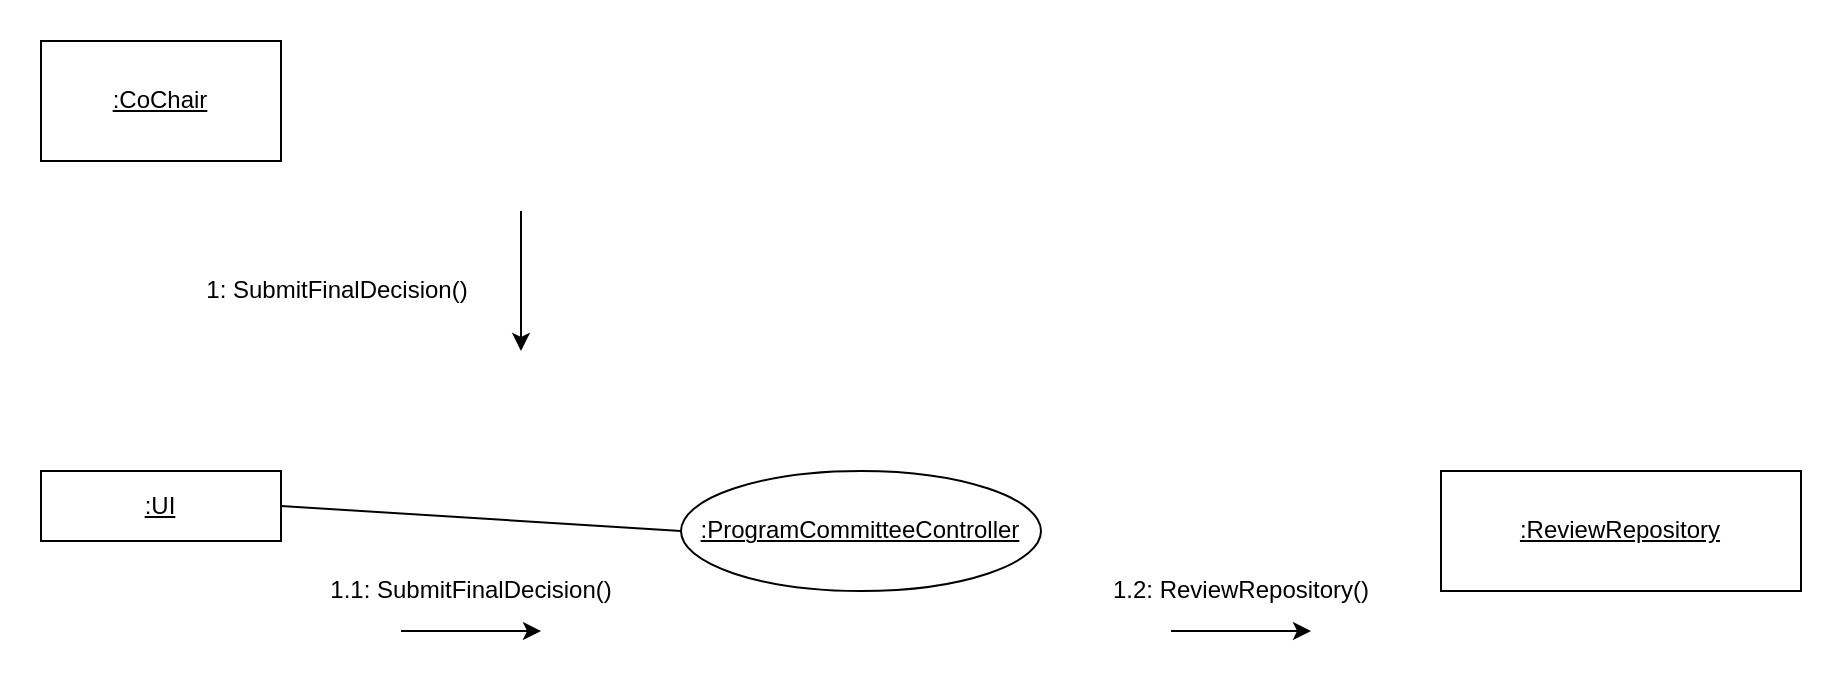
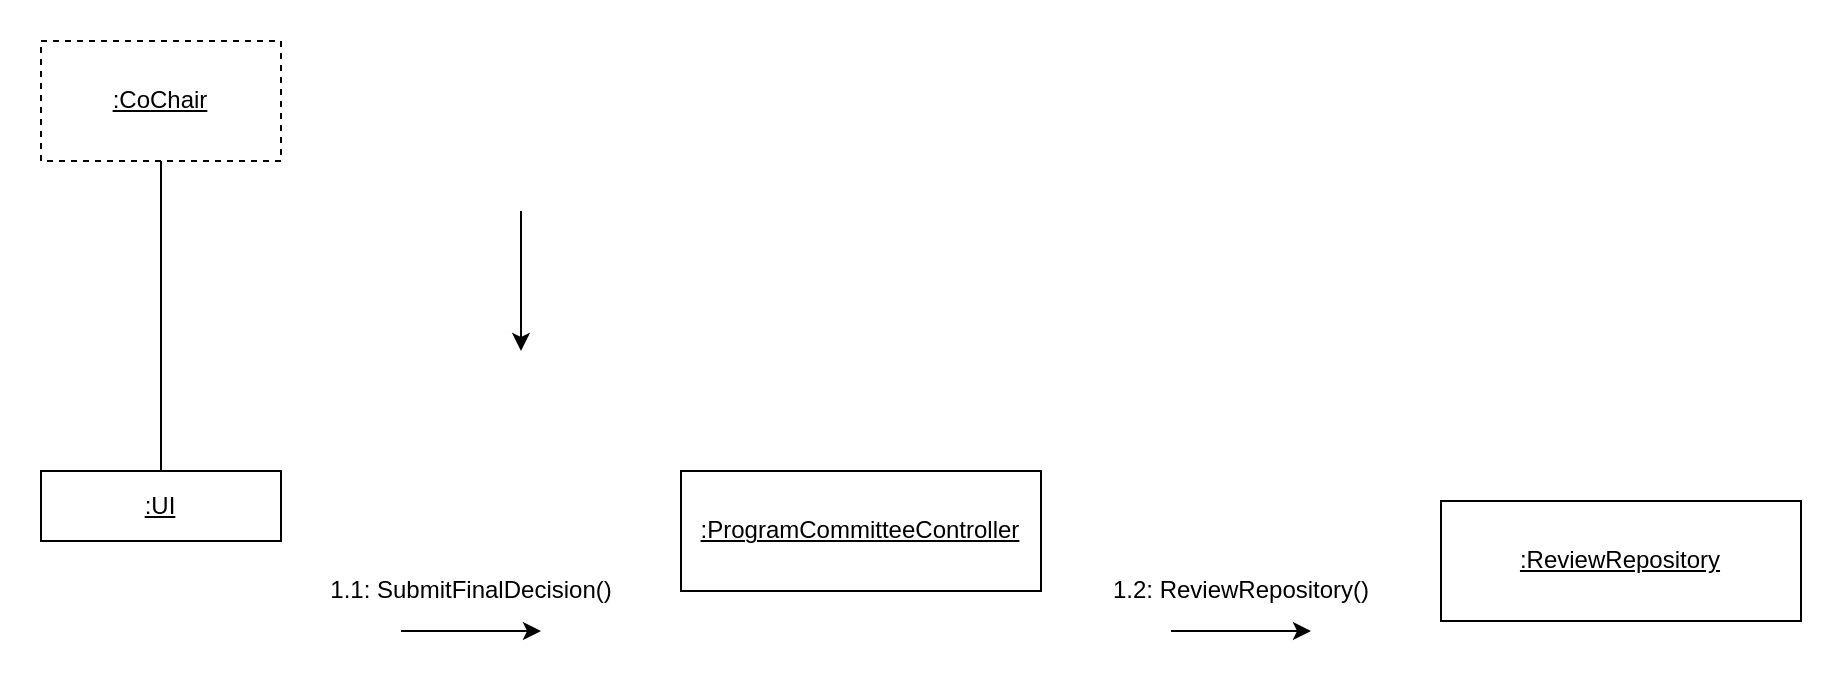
(161, 101) -> (161, 101)
(337, 291) -> none
none -> (161, 316)
(481, 519) -> none
(861, 531) -> (861, 531)
(1621, 531) -> (1621, 561)
